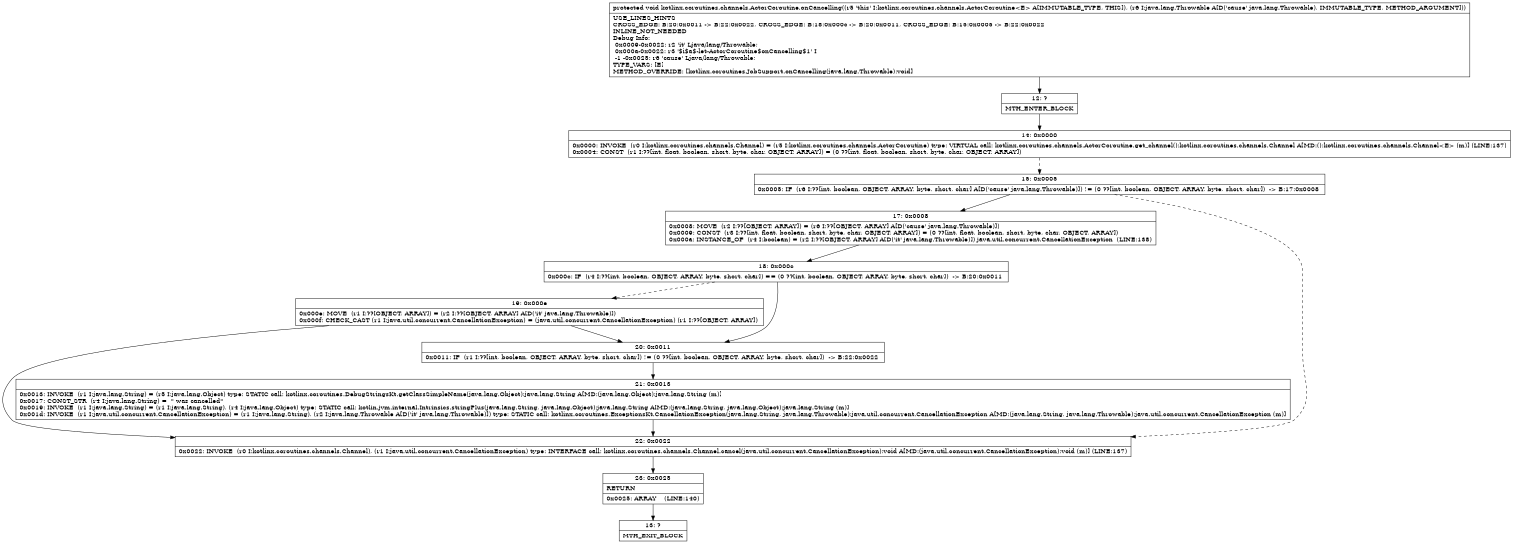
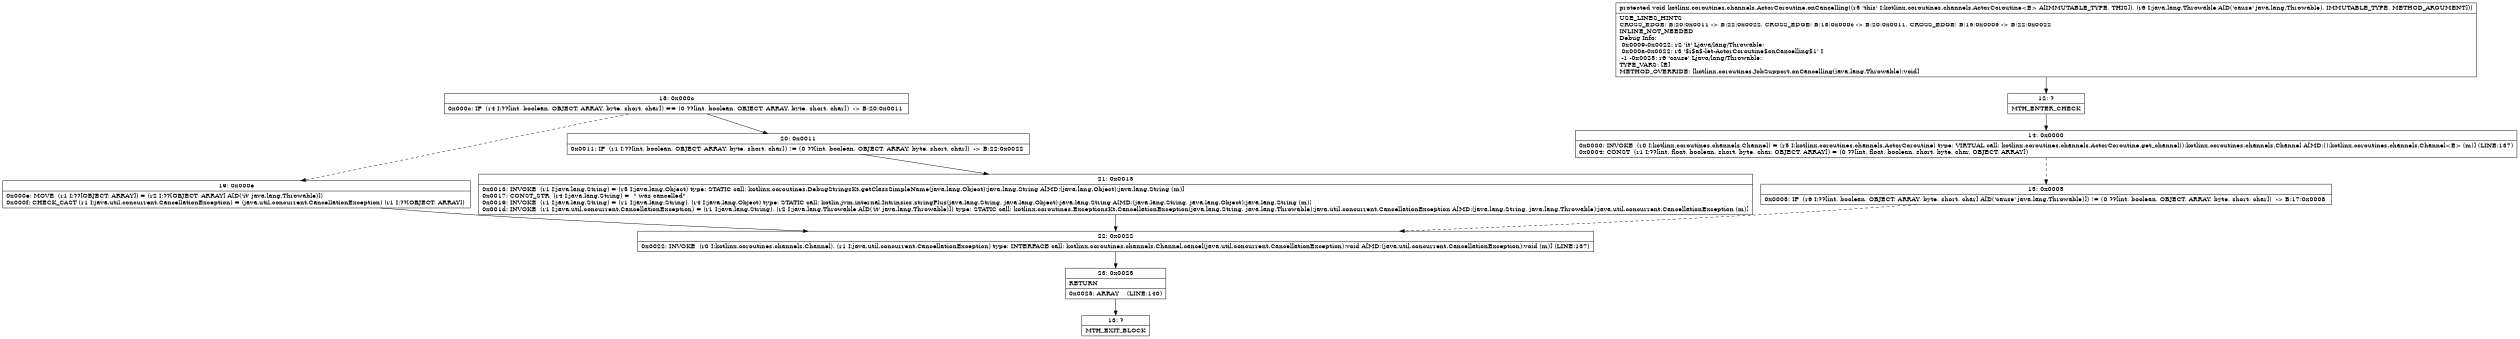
(1040, 109) -> (2046, 109)
(911, 228) -> none
(594, 333) -> none
